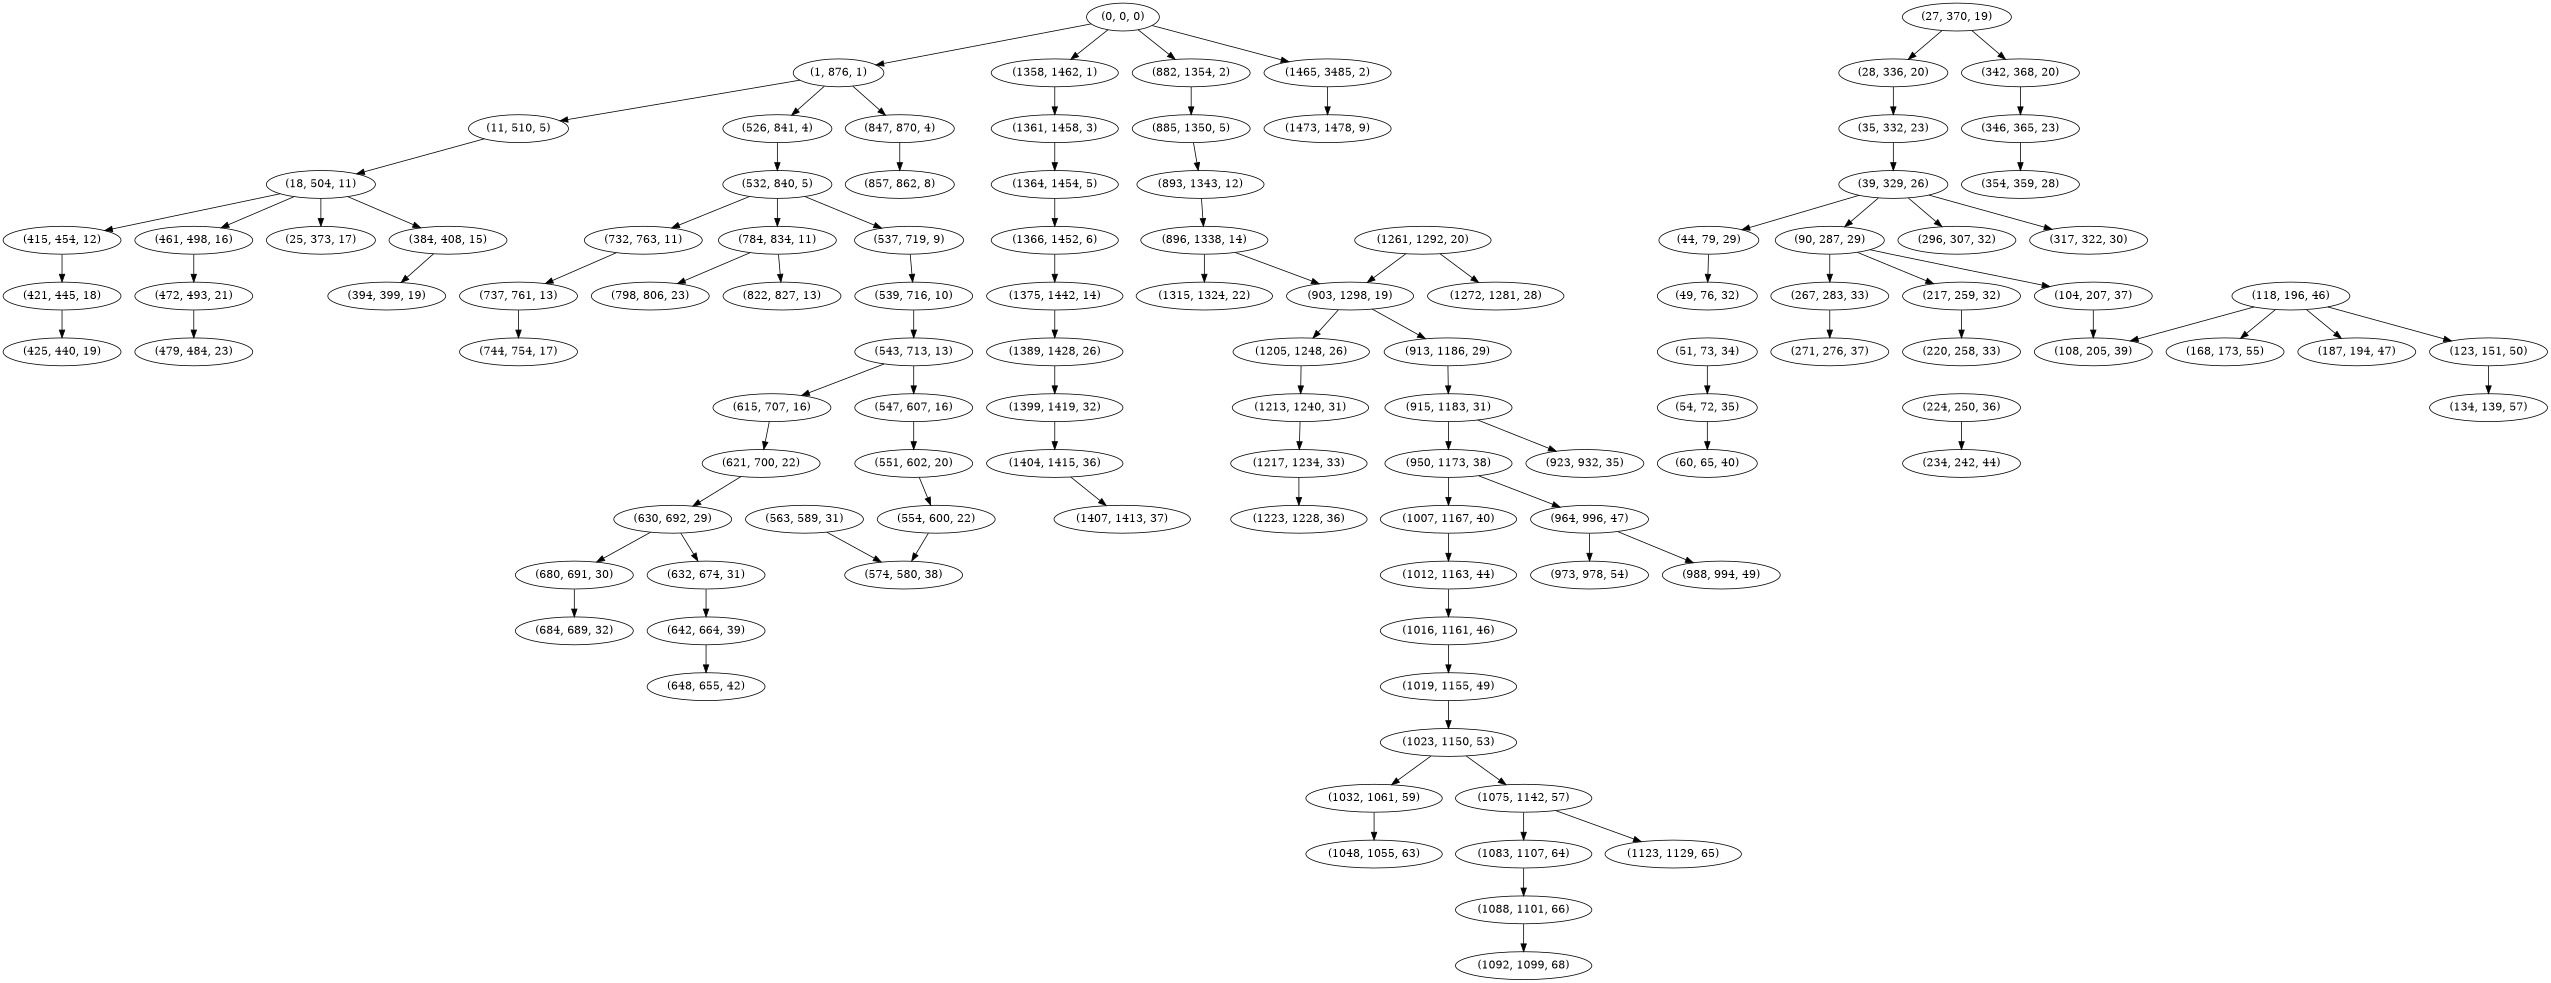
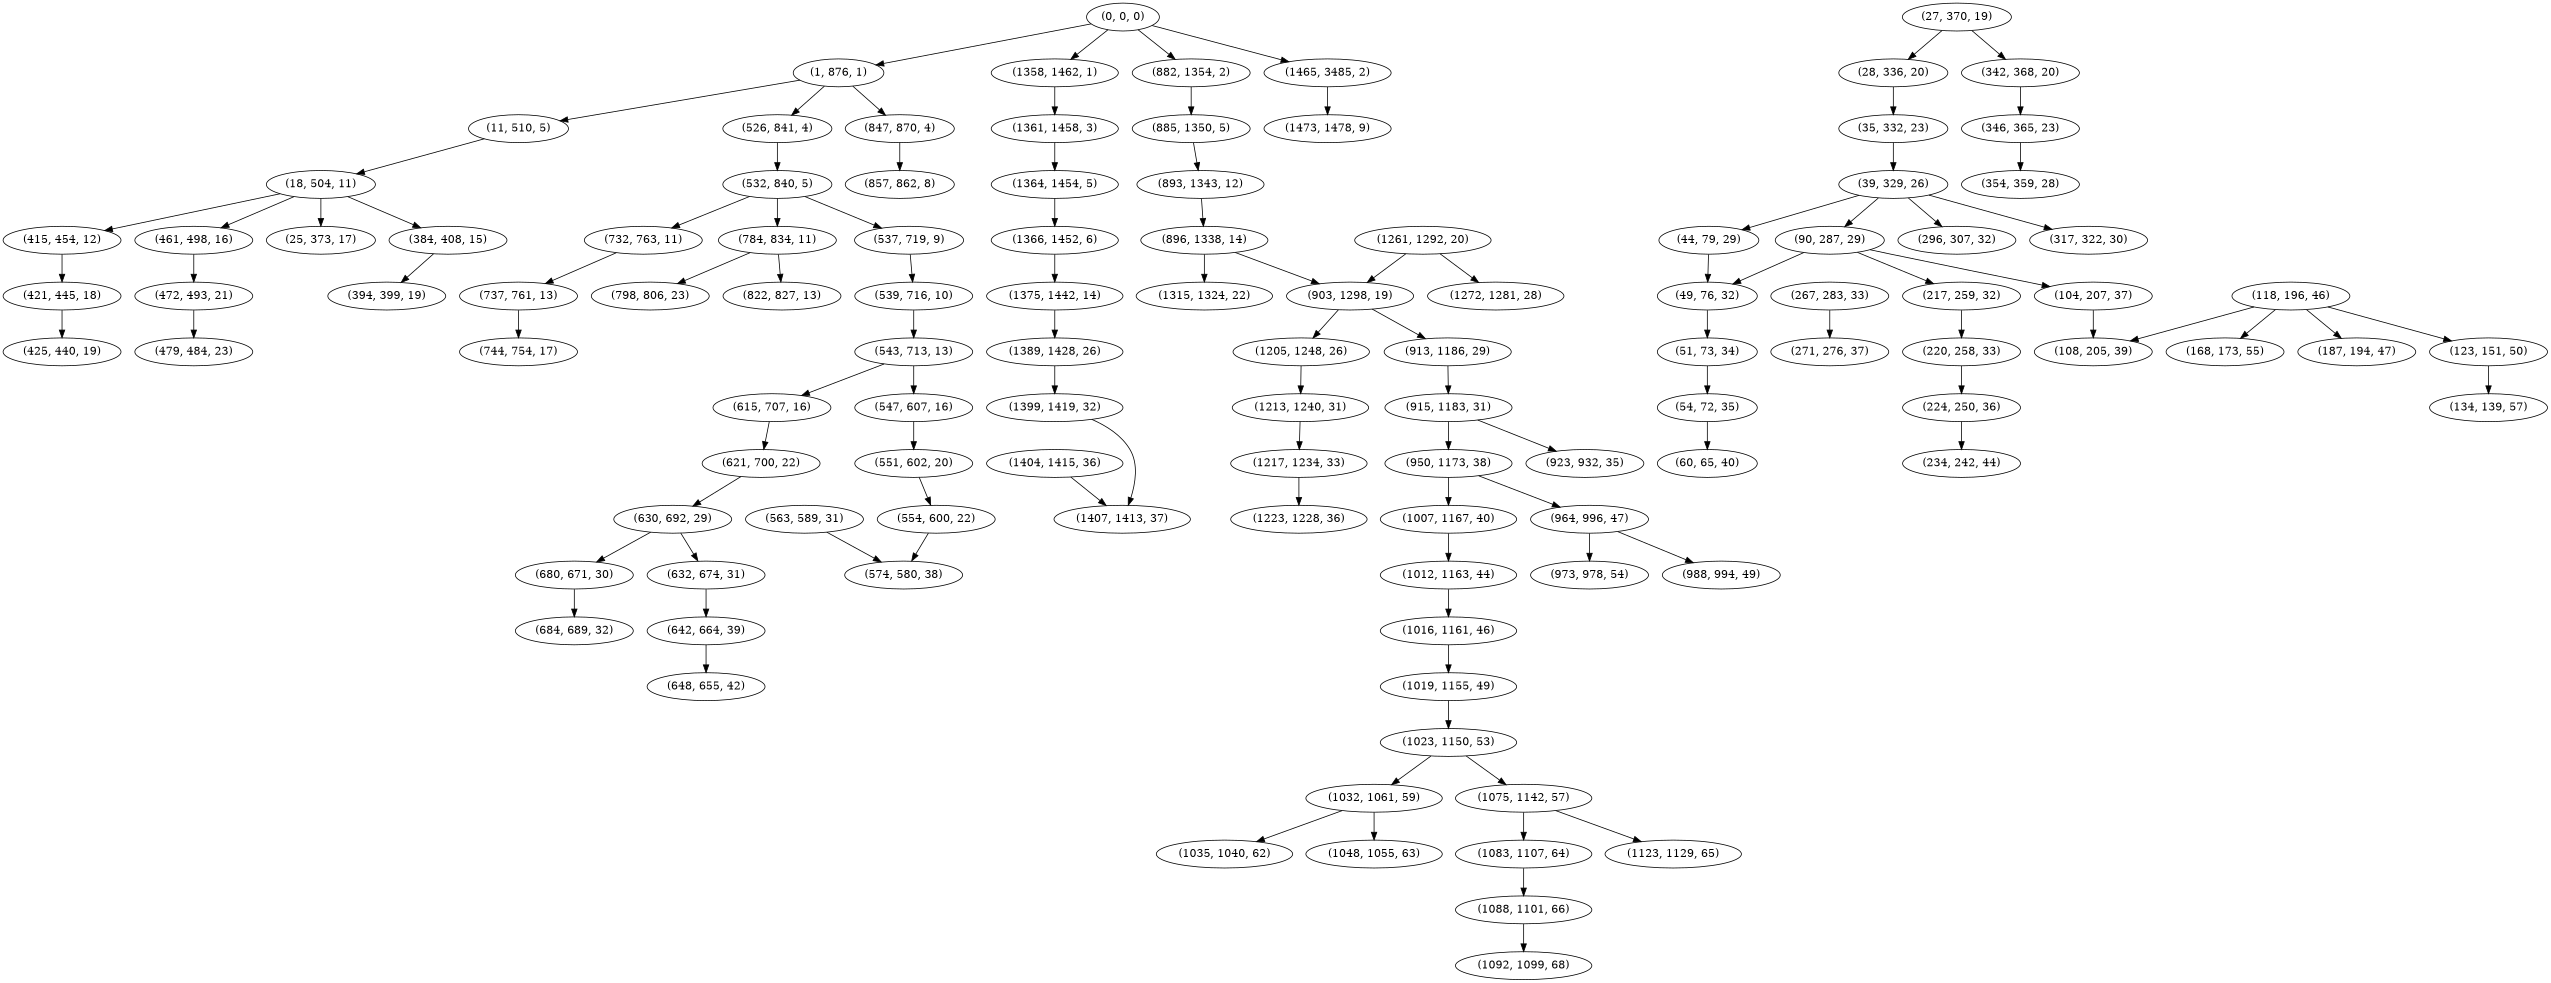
(1830, 264) -> (1772, 267)
none -> (1707, 320)
none -> (1962, 376)
(1055, 432) -> (1130, 450)
(574, 575) -> (574, 575)
none -> (1224, 854)
